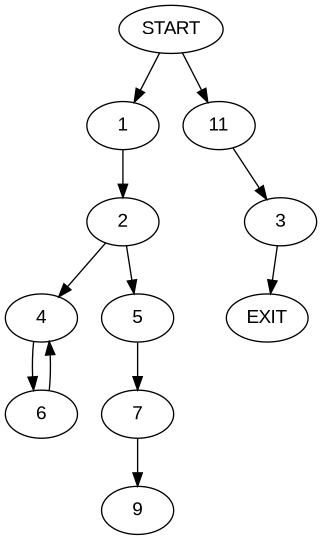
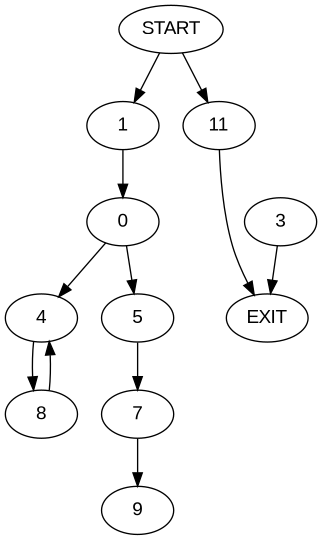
(246, 168) -> (226, 218)
(123, 222) -> (123, 222)
(41, 414) -> (41, 414)
